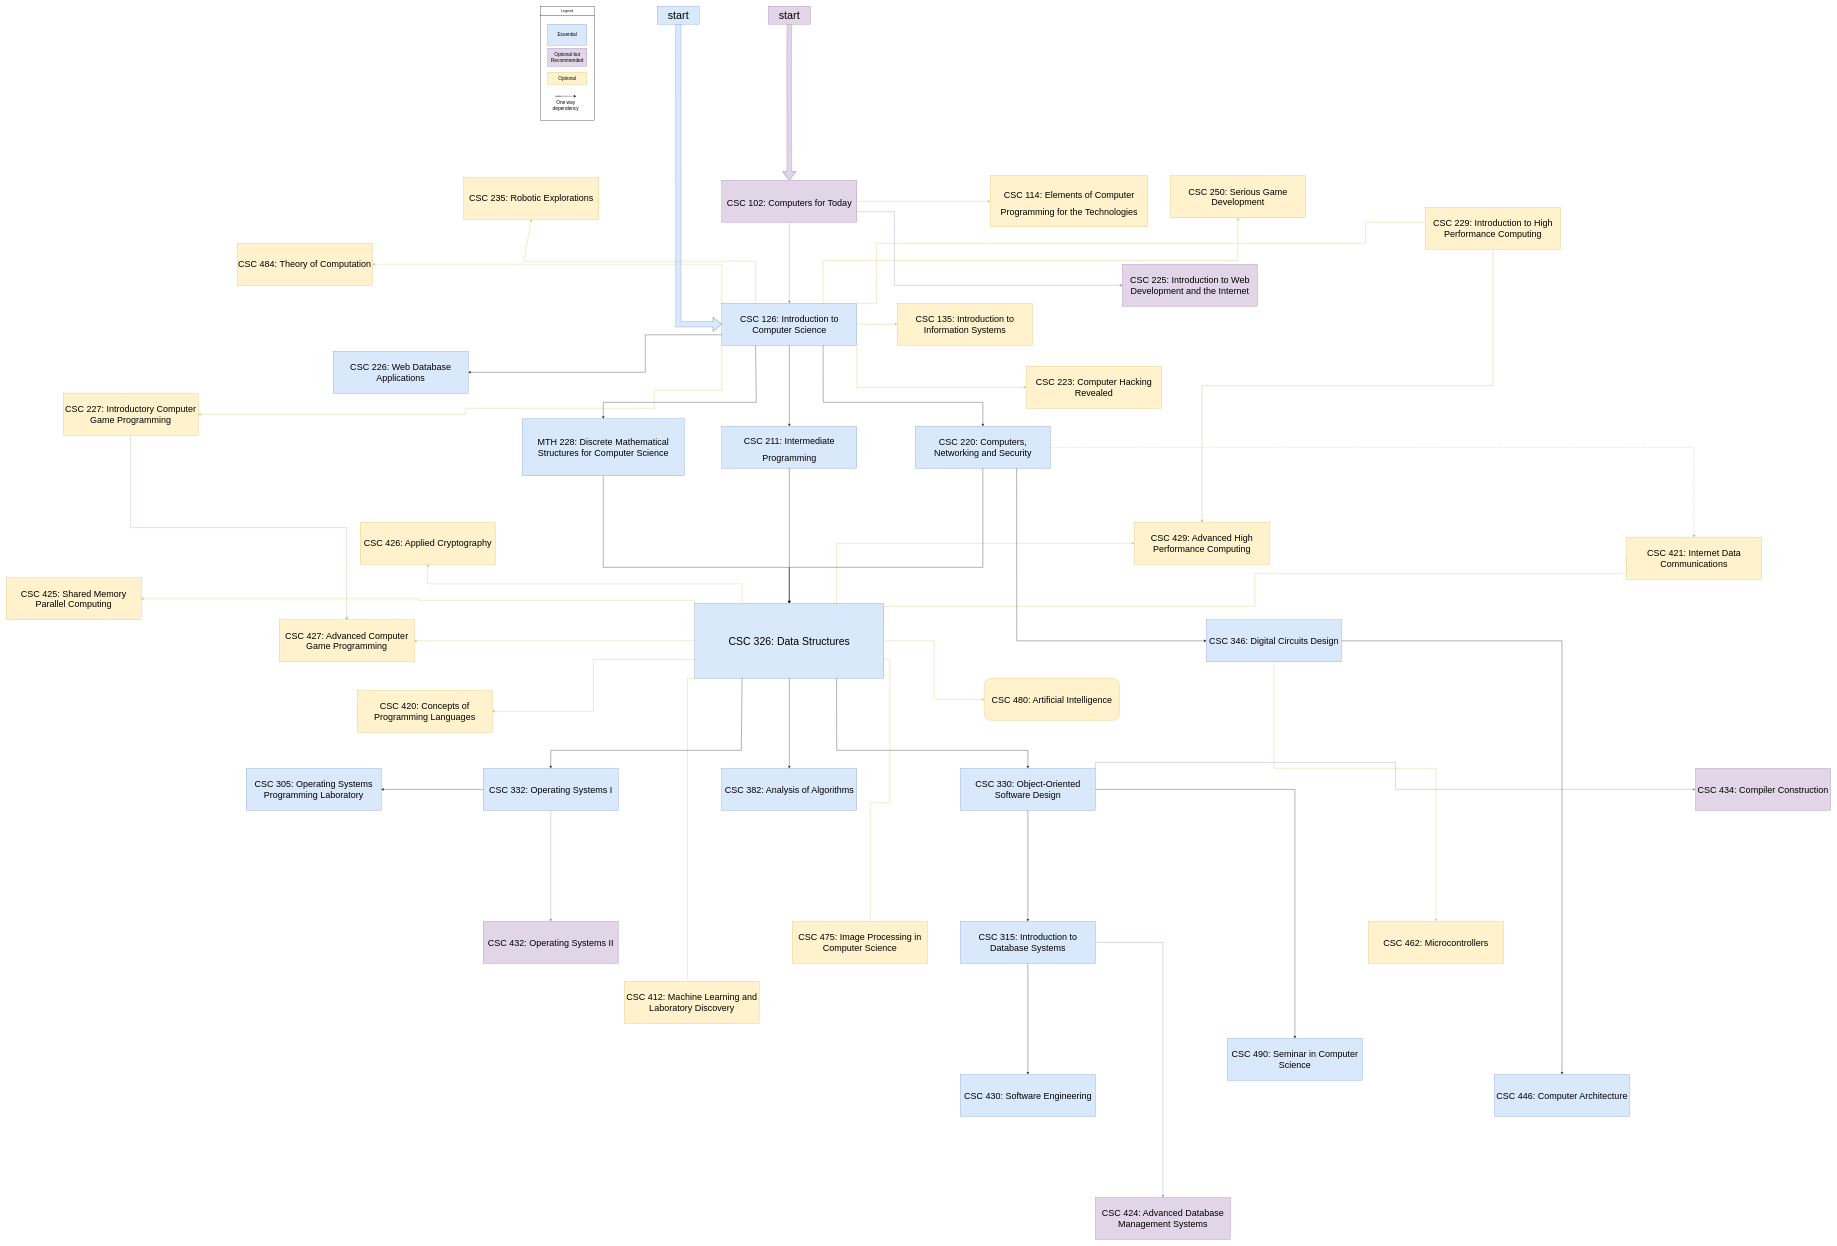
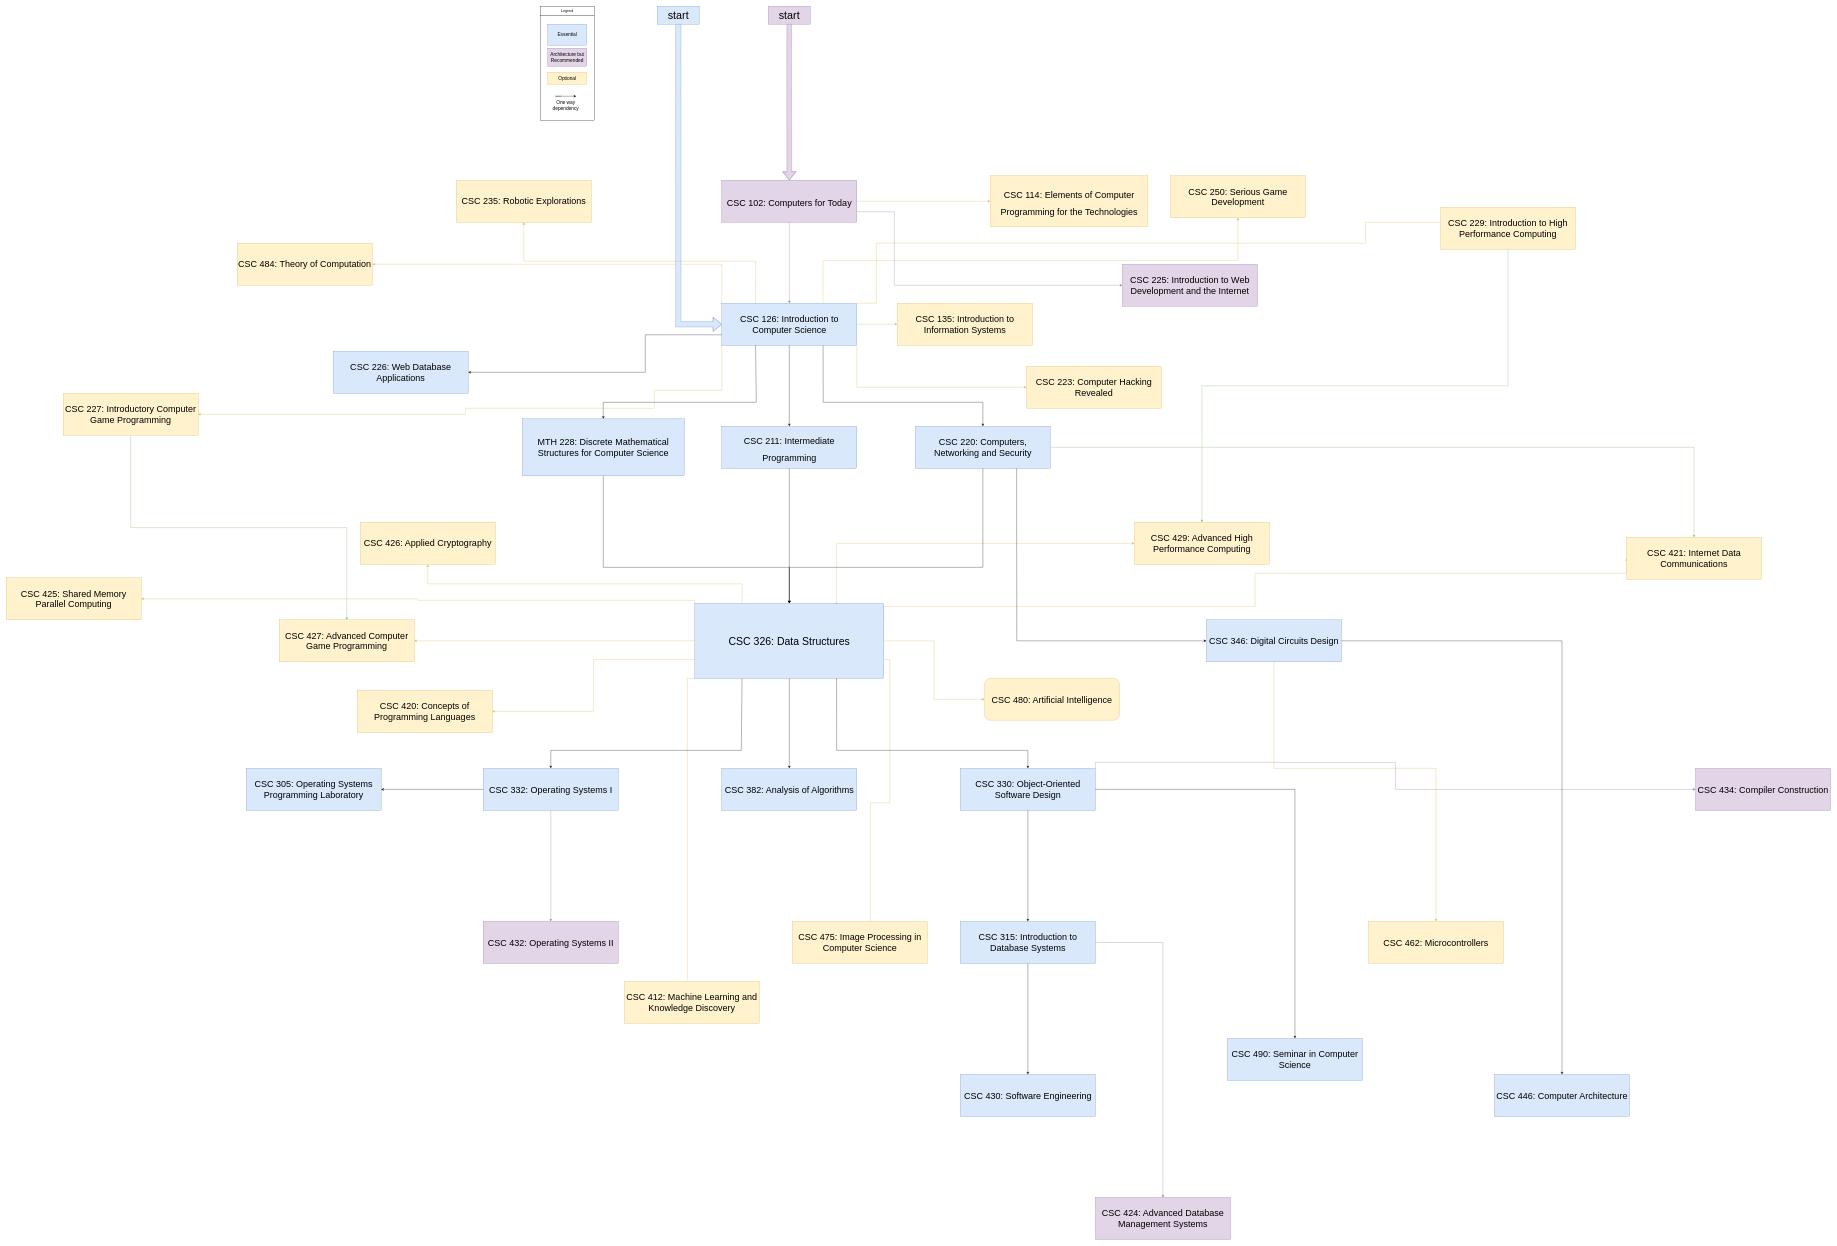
(567, 57) -> (567, 57)
(531, 198) -> (524, 201)
(1493, 228) -> (1508, 228)
(1415, 447) -> (1415, 447)
(692, 1002) -> (692, 1002)
